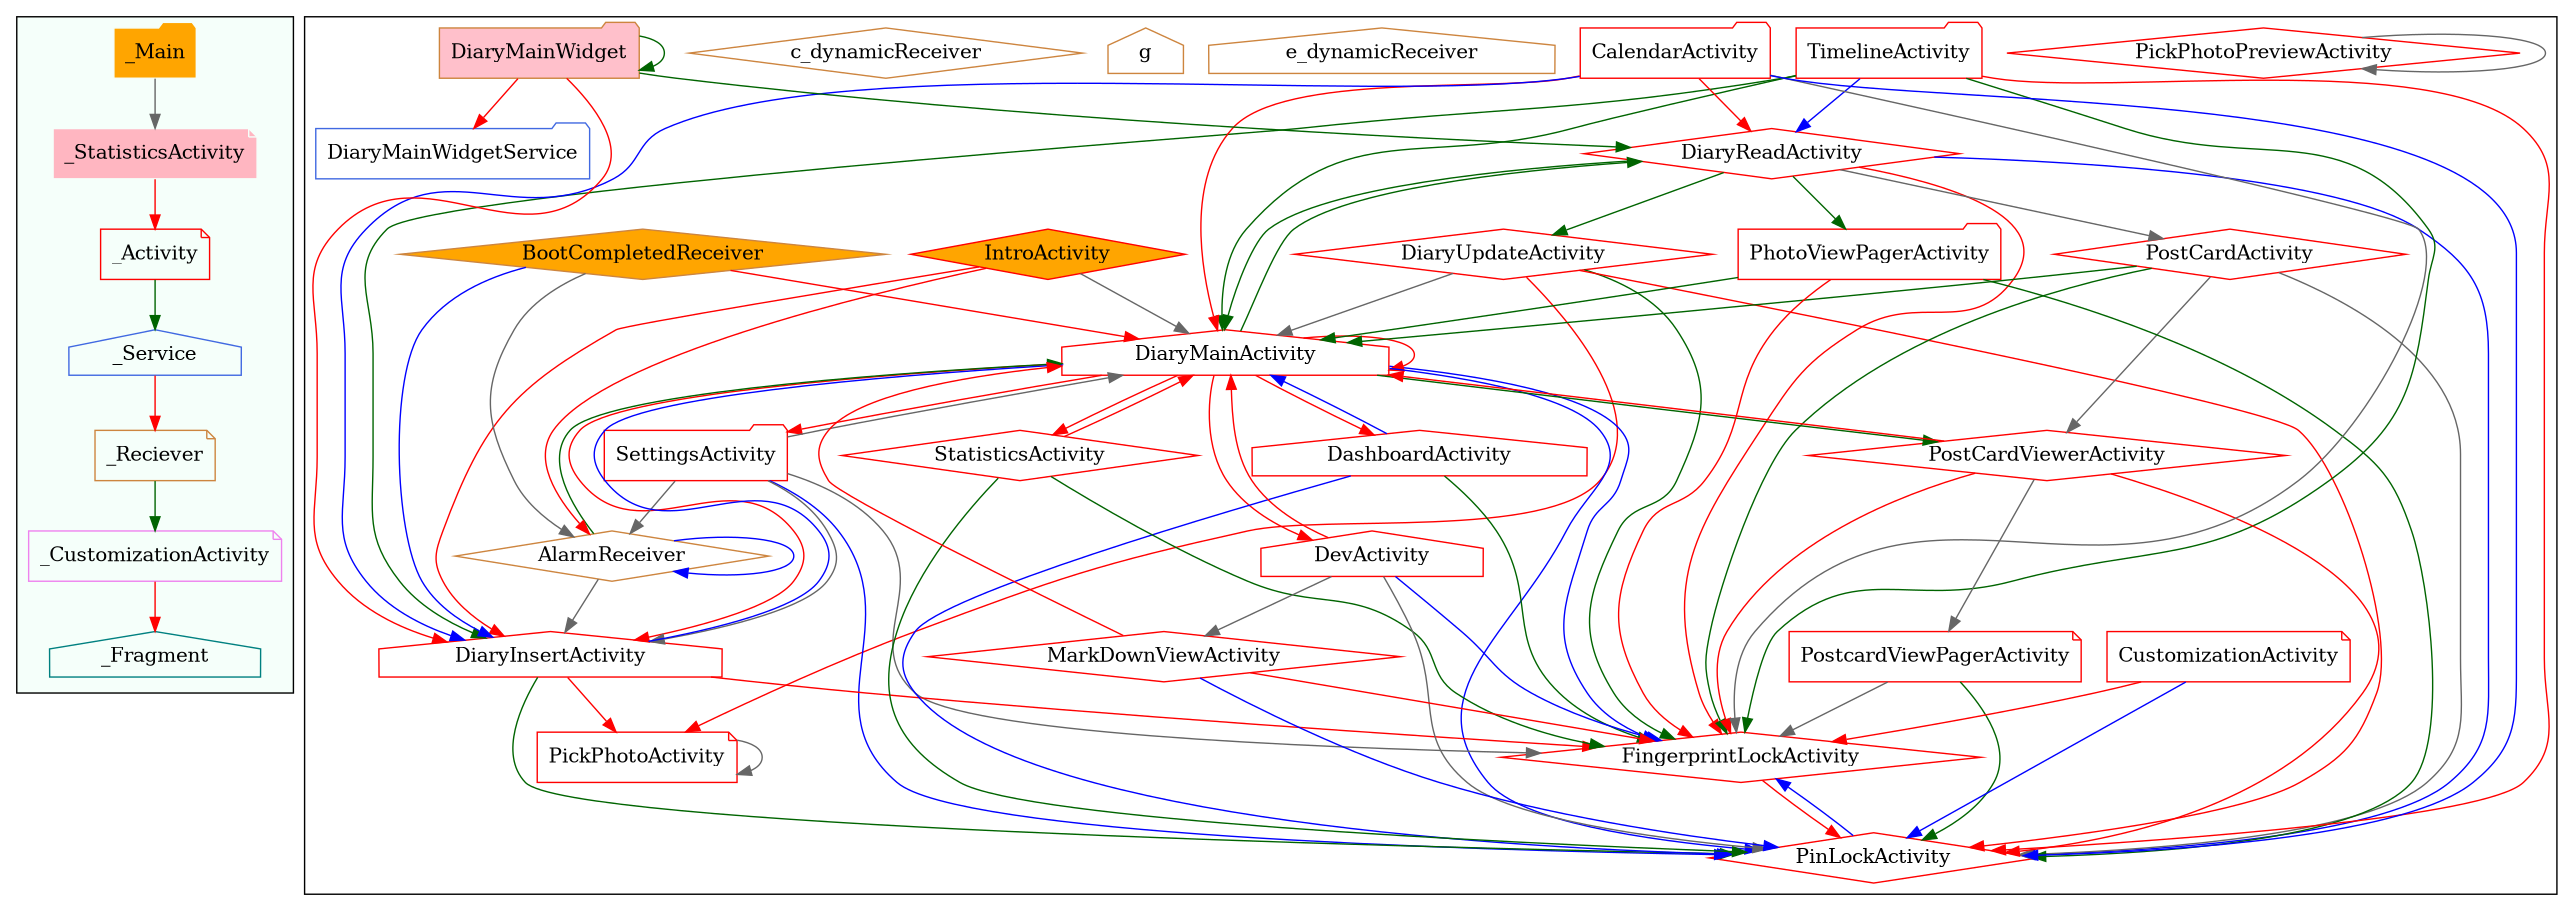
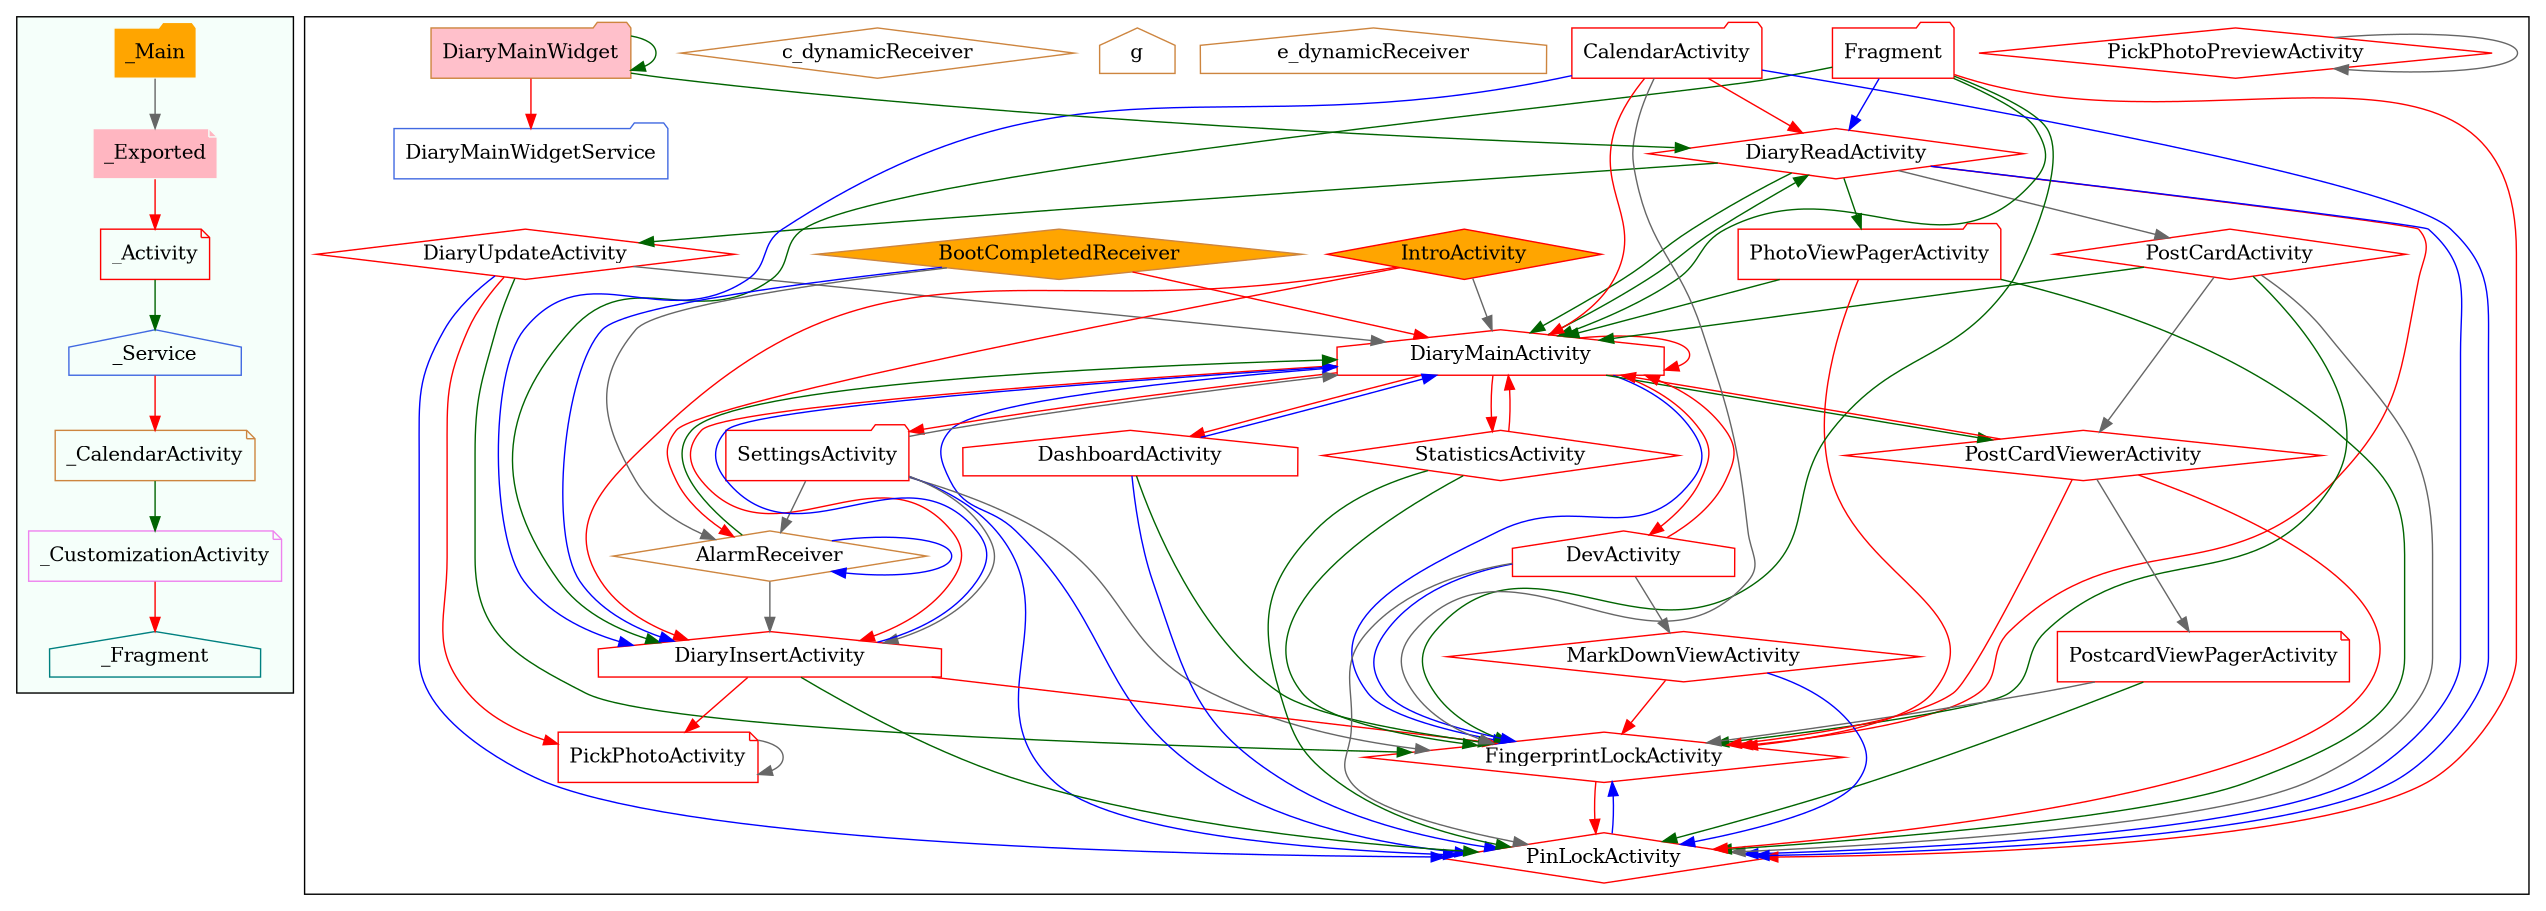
(1889, 53) -> (1893, 53)
(155, 154) -> (155, 154)
(317, 261) -> none
(2294, 428) -> (691, 816)
(155, 455) -> (155, 455)
(875, 510) -> none
(2229, 657) -> none
